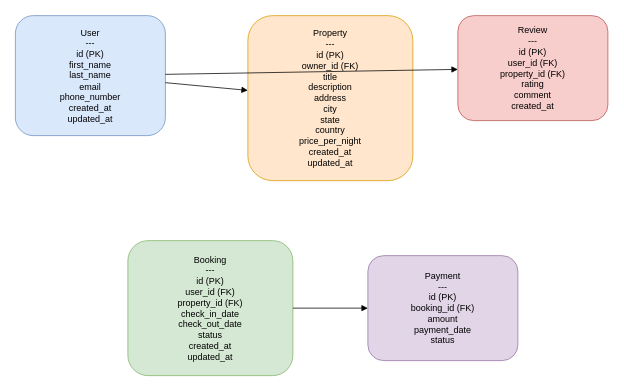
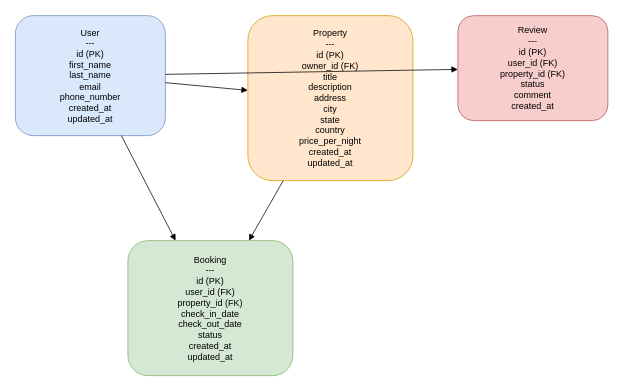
(533, 68) -> (533, 68)
none -> (147, 185)
none -> (268, 207)
(360, 308) -> none
(443, 308) -> none
